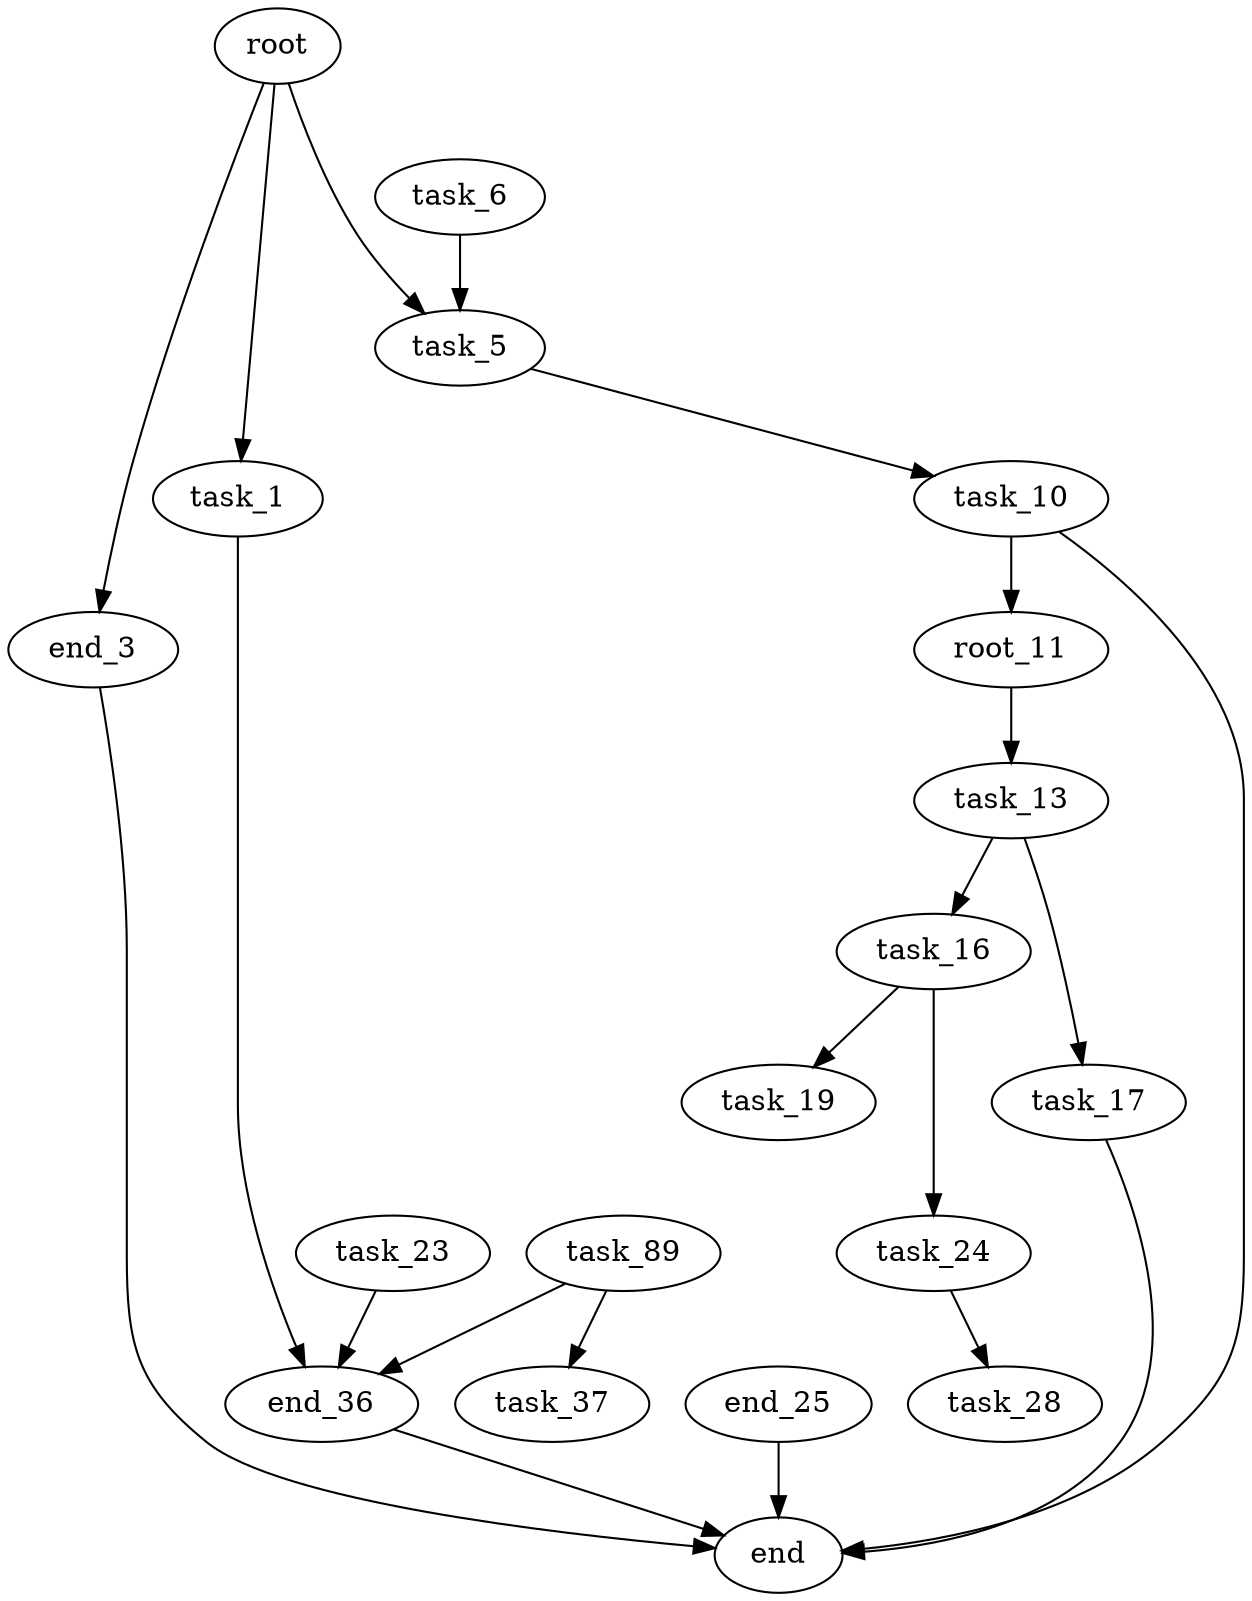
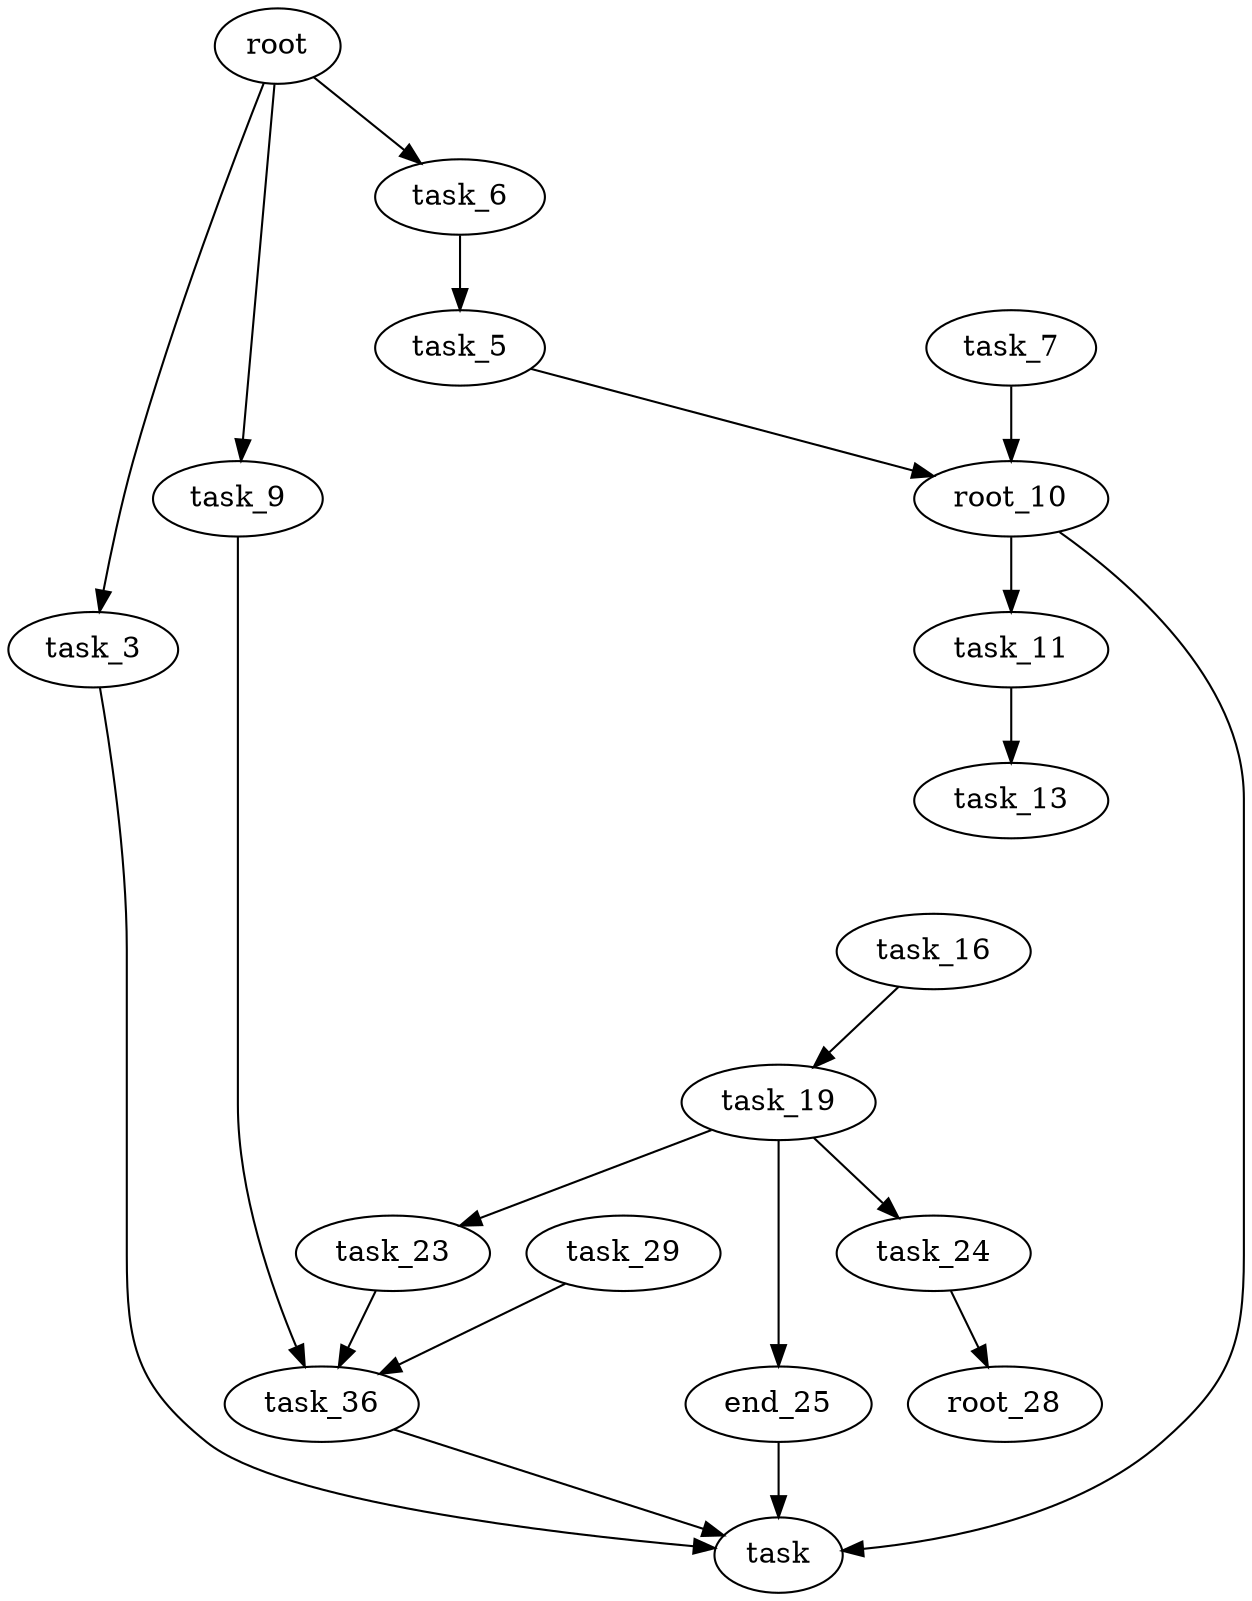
(336, 198) -> (359, 114)
none -> (1011, 348)
(238, 499) -> (238, 499)
(1011, 499) -> (1011, 499)
(93, 650) -> (93, 650)
(1011, 650) -> (1011, 650)
(977, 867) -> none
(934, 1092) -> (848, 1170)
(1089, 1102) -> none
none -> (596, 1174)
none -> (779, 1243)
(624, 1253) -> (624, 1253)
(322, 1404) -> (322, 1404)
(552, 1404) -> none
(1005, 1404) -> (1005, 1404)
(779, 1555) -> (779, 1555)
